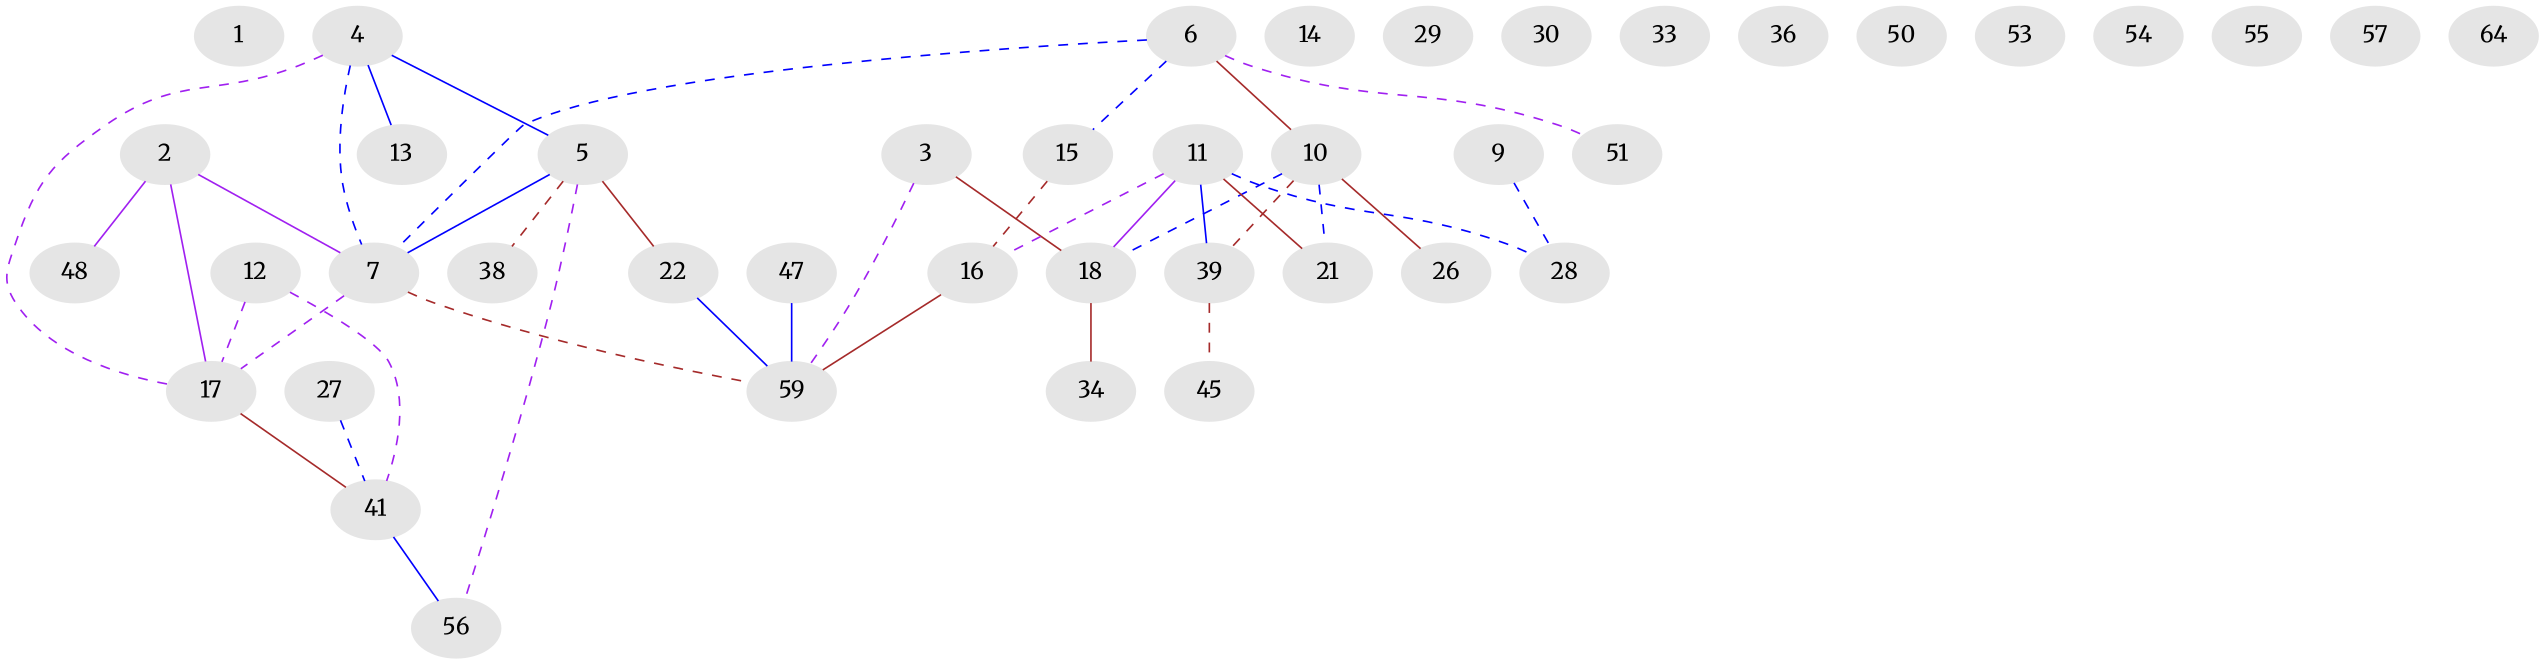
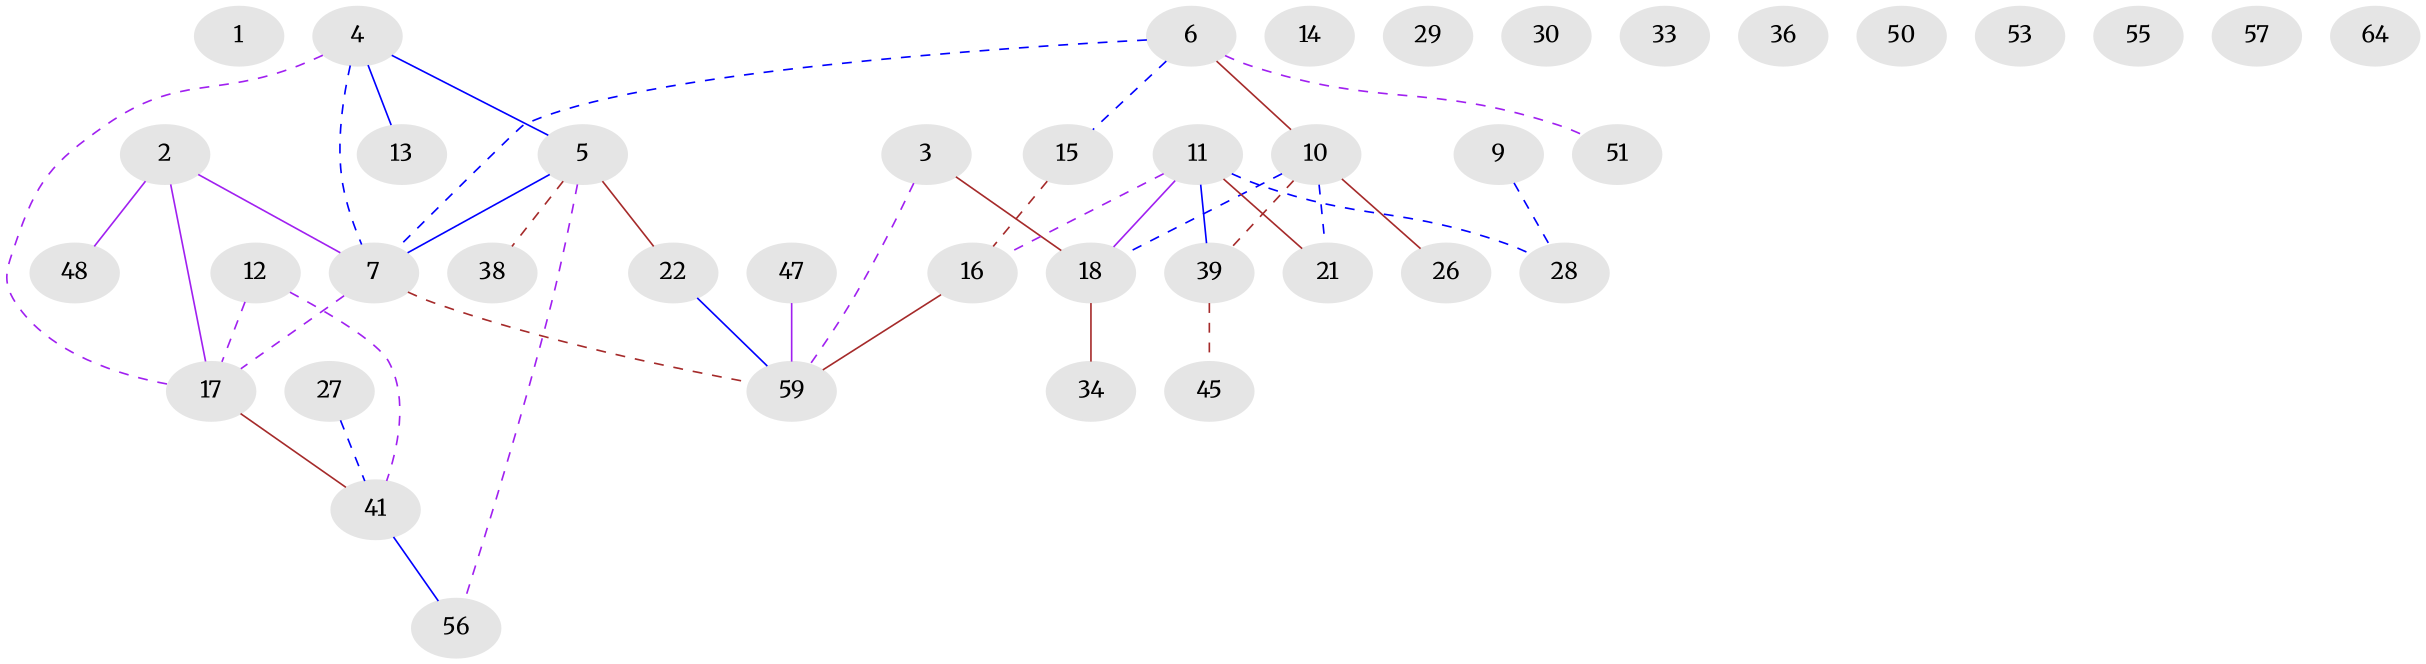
(2138, 36) -> none
(792, 332) -> (792, 332)
